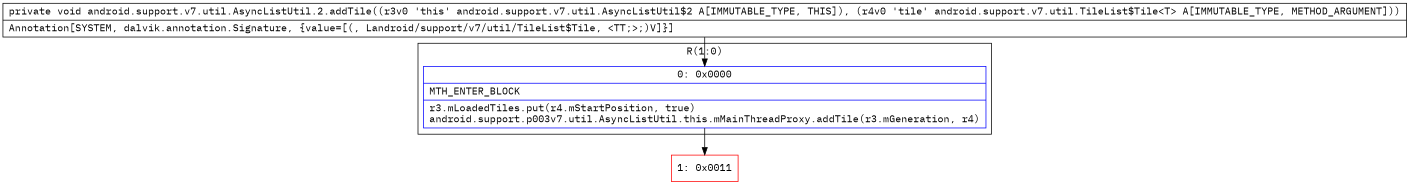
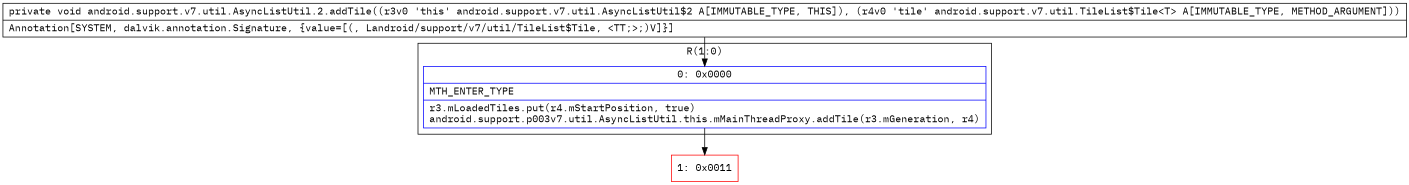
(475, 91) -> (472, 91)
